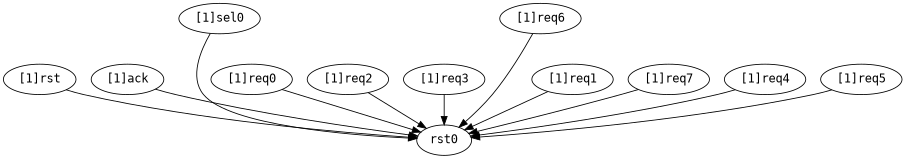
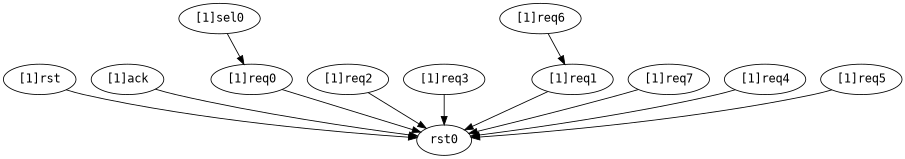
(503, 81) -> (554, 45)
(244, 116) -> (234, 45)
